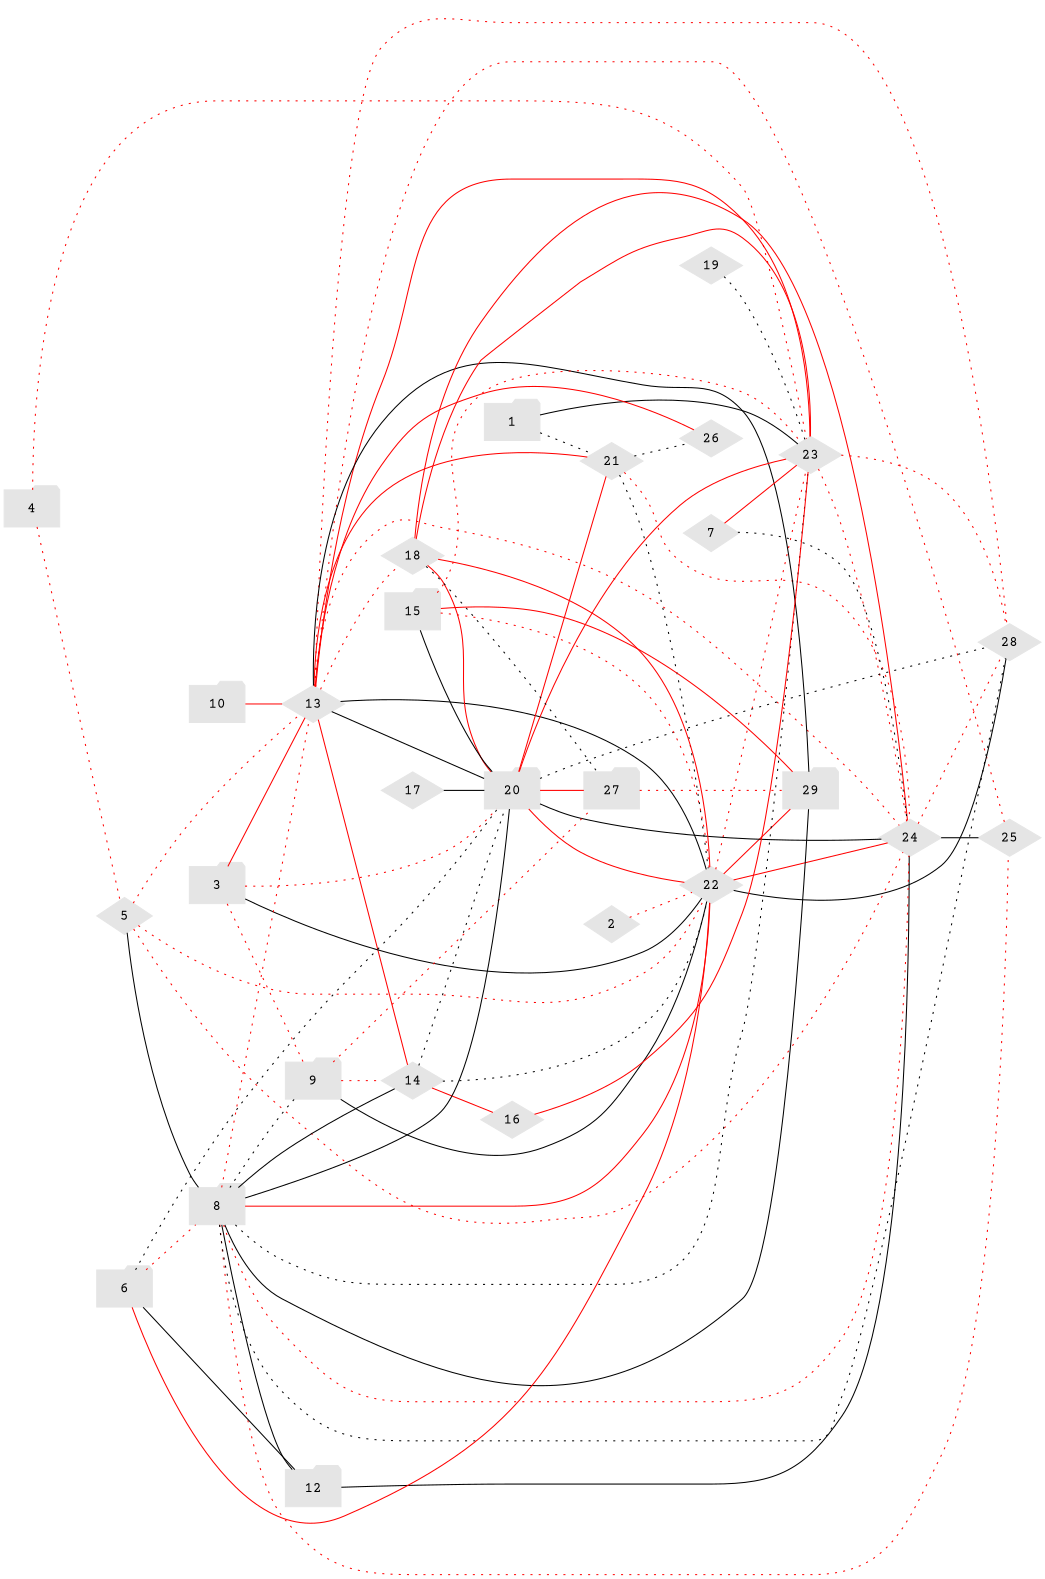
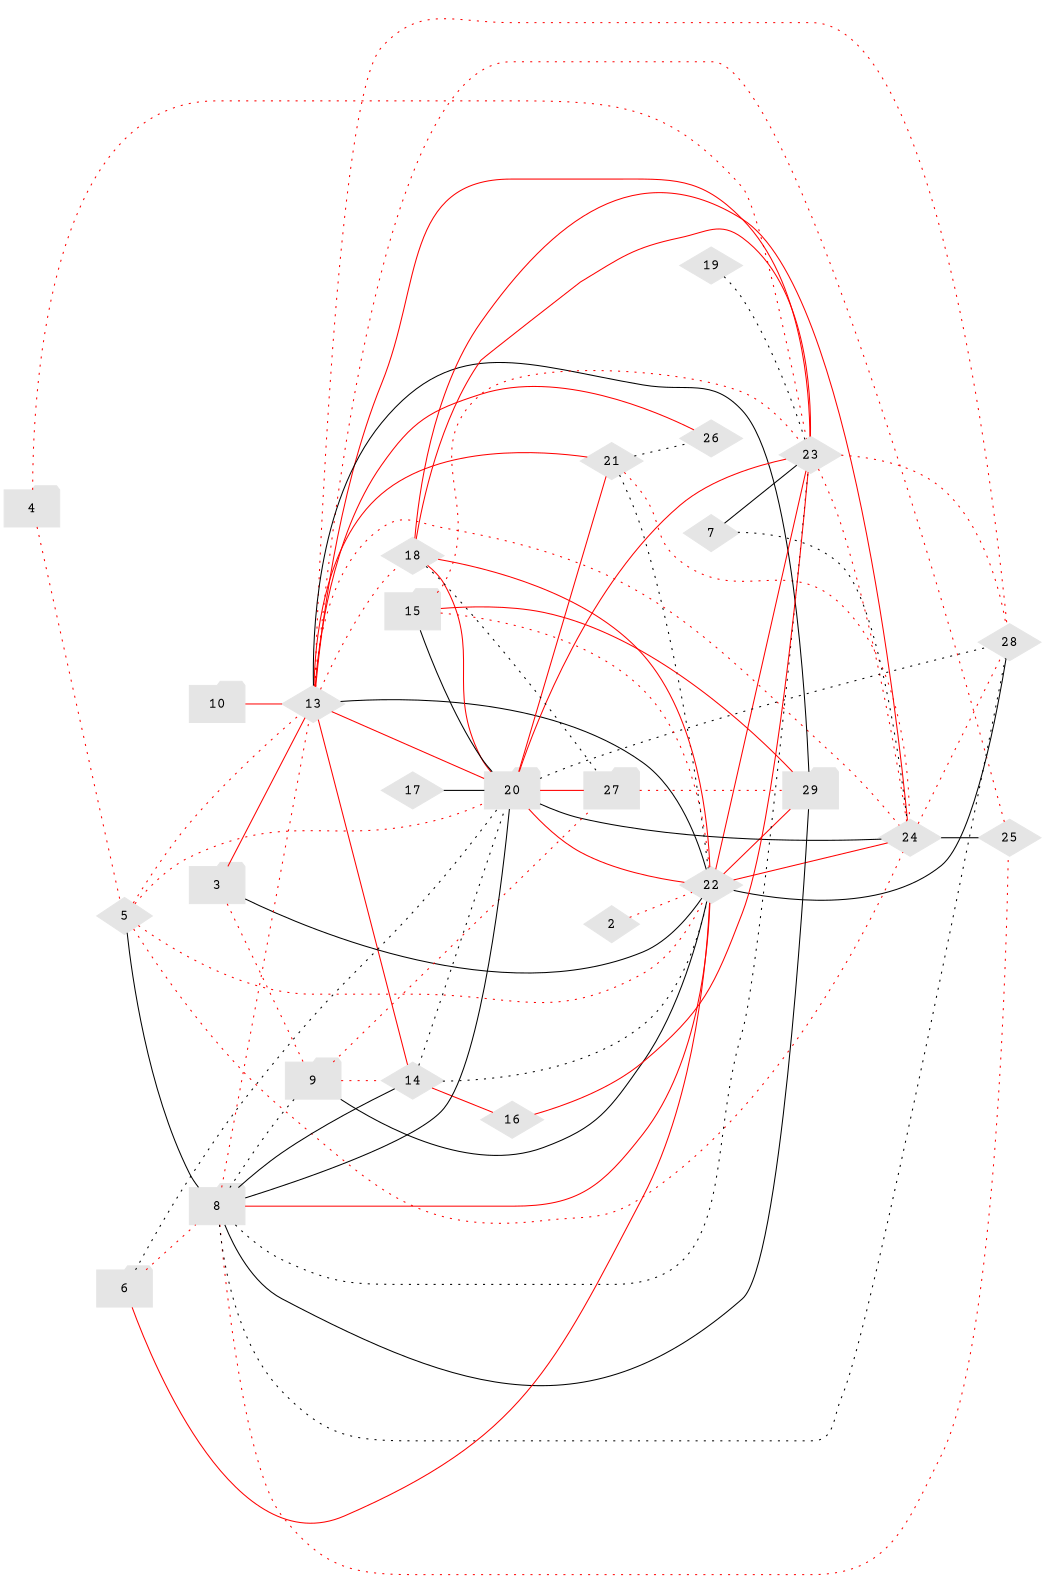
(512, 422) -> none
(761, 494) -> (761, 494)
(761, 670) -> (761, 670)
(408, 745) -> (408, 745)
(380, 873) -> (301, 831)
(745, 1400) -> none
(313, 1488) -> none
